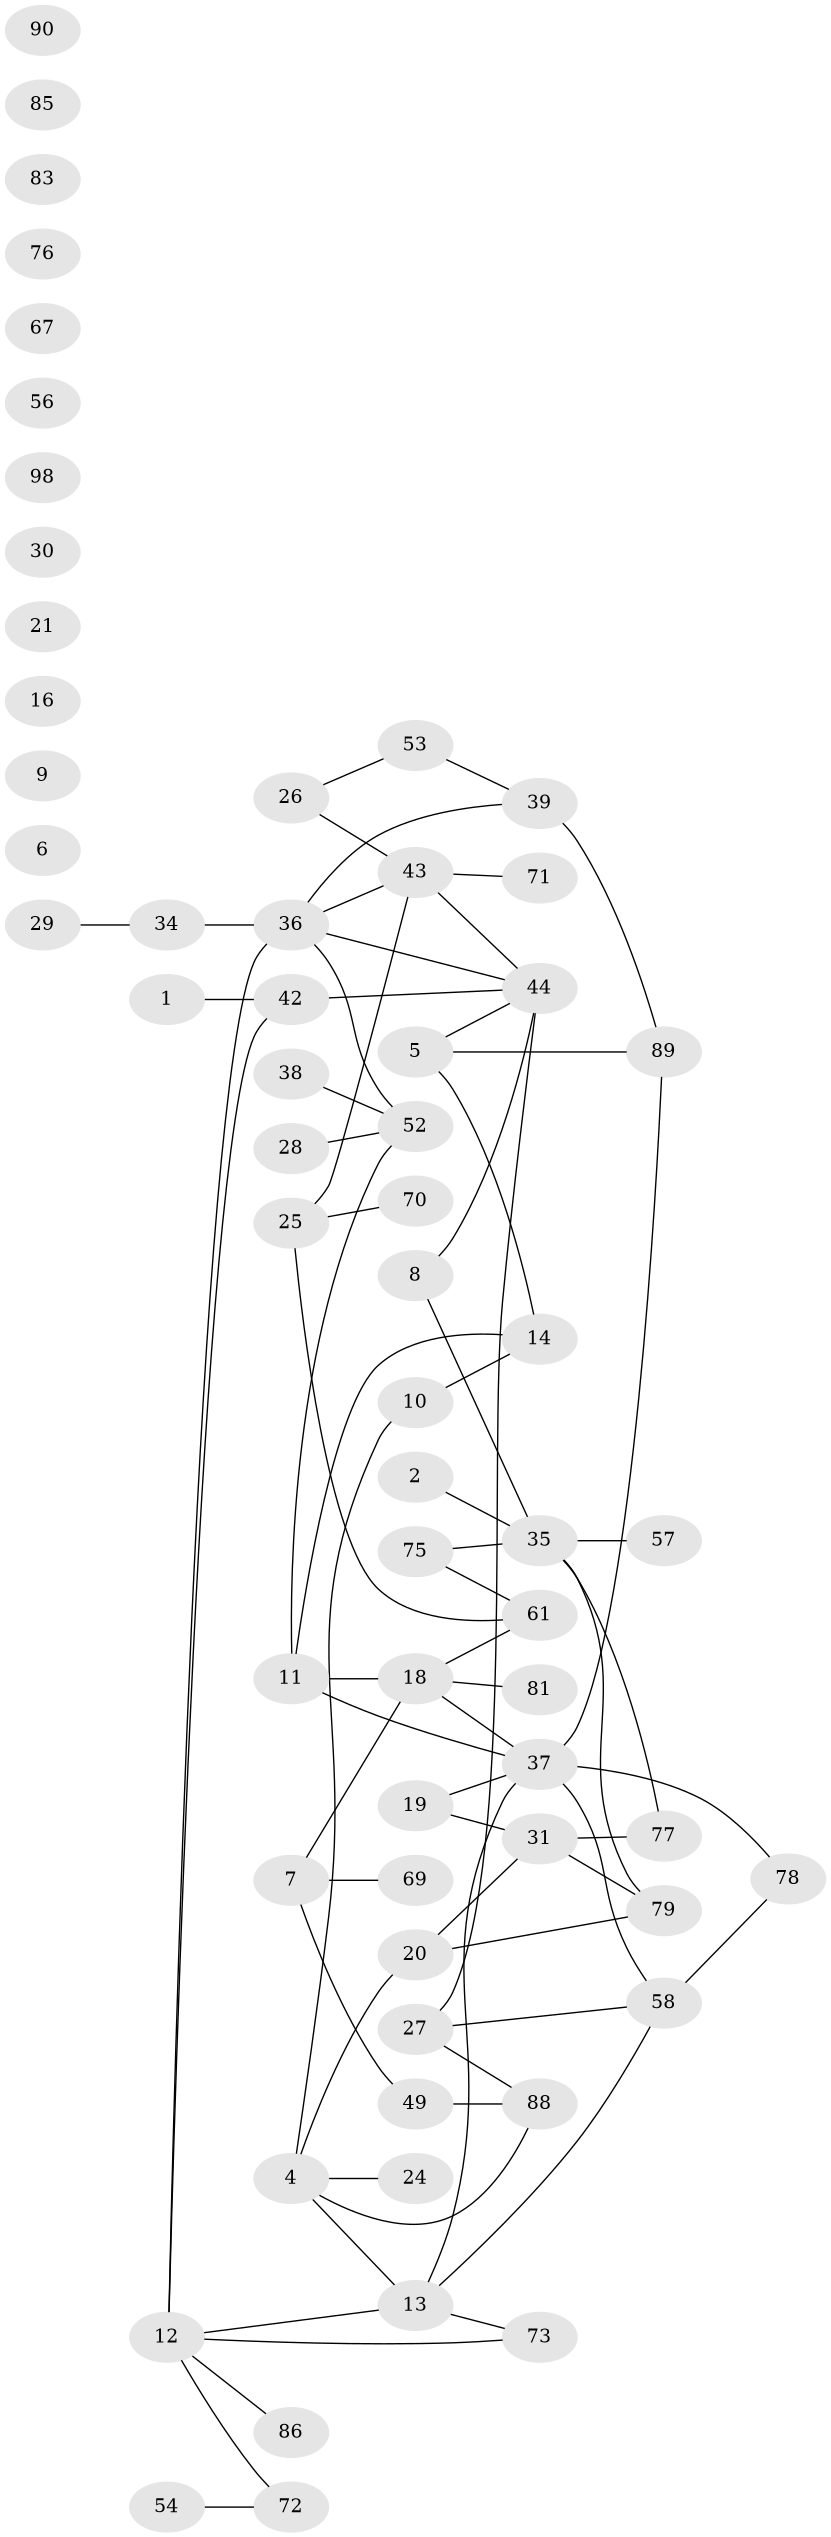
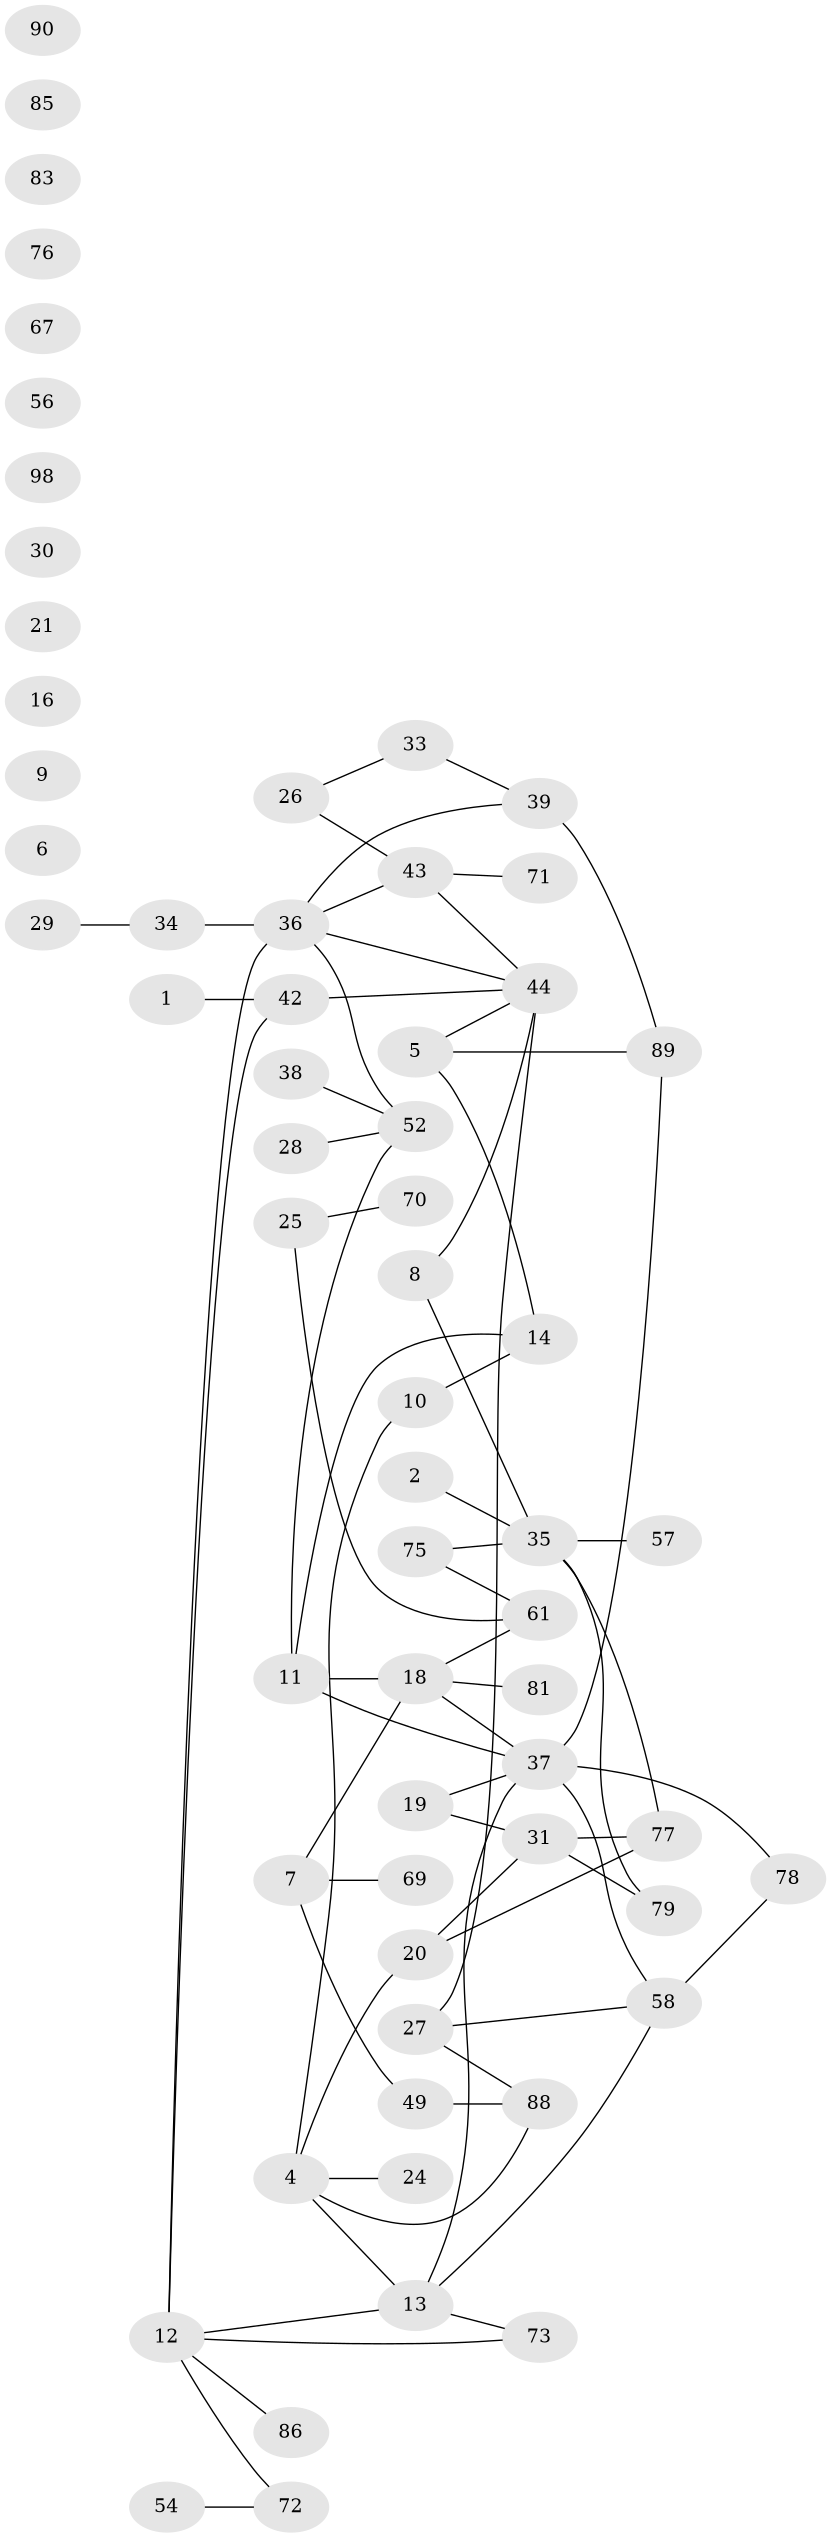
(416, 746) -> (416, 746)
(369, 1045) -> none
(540, 1933) -> (540, 1895)
